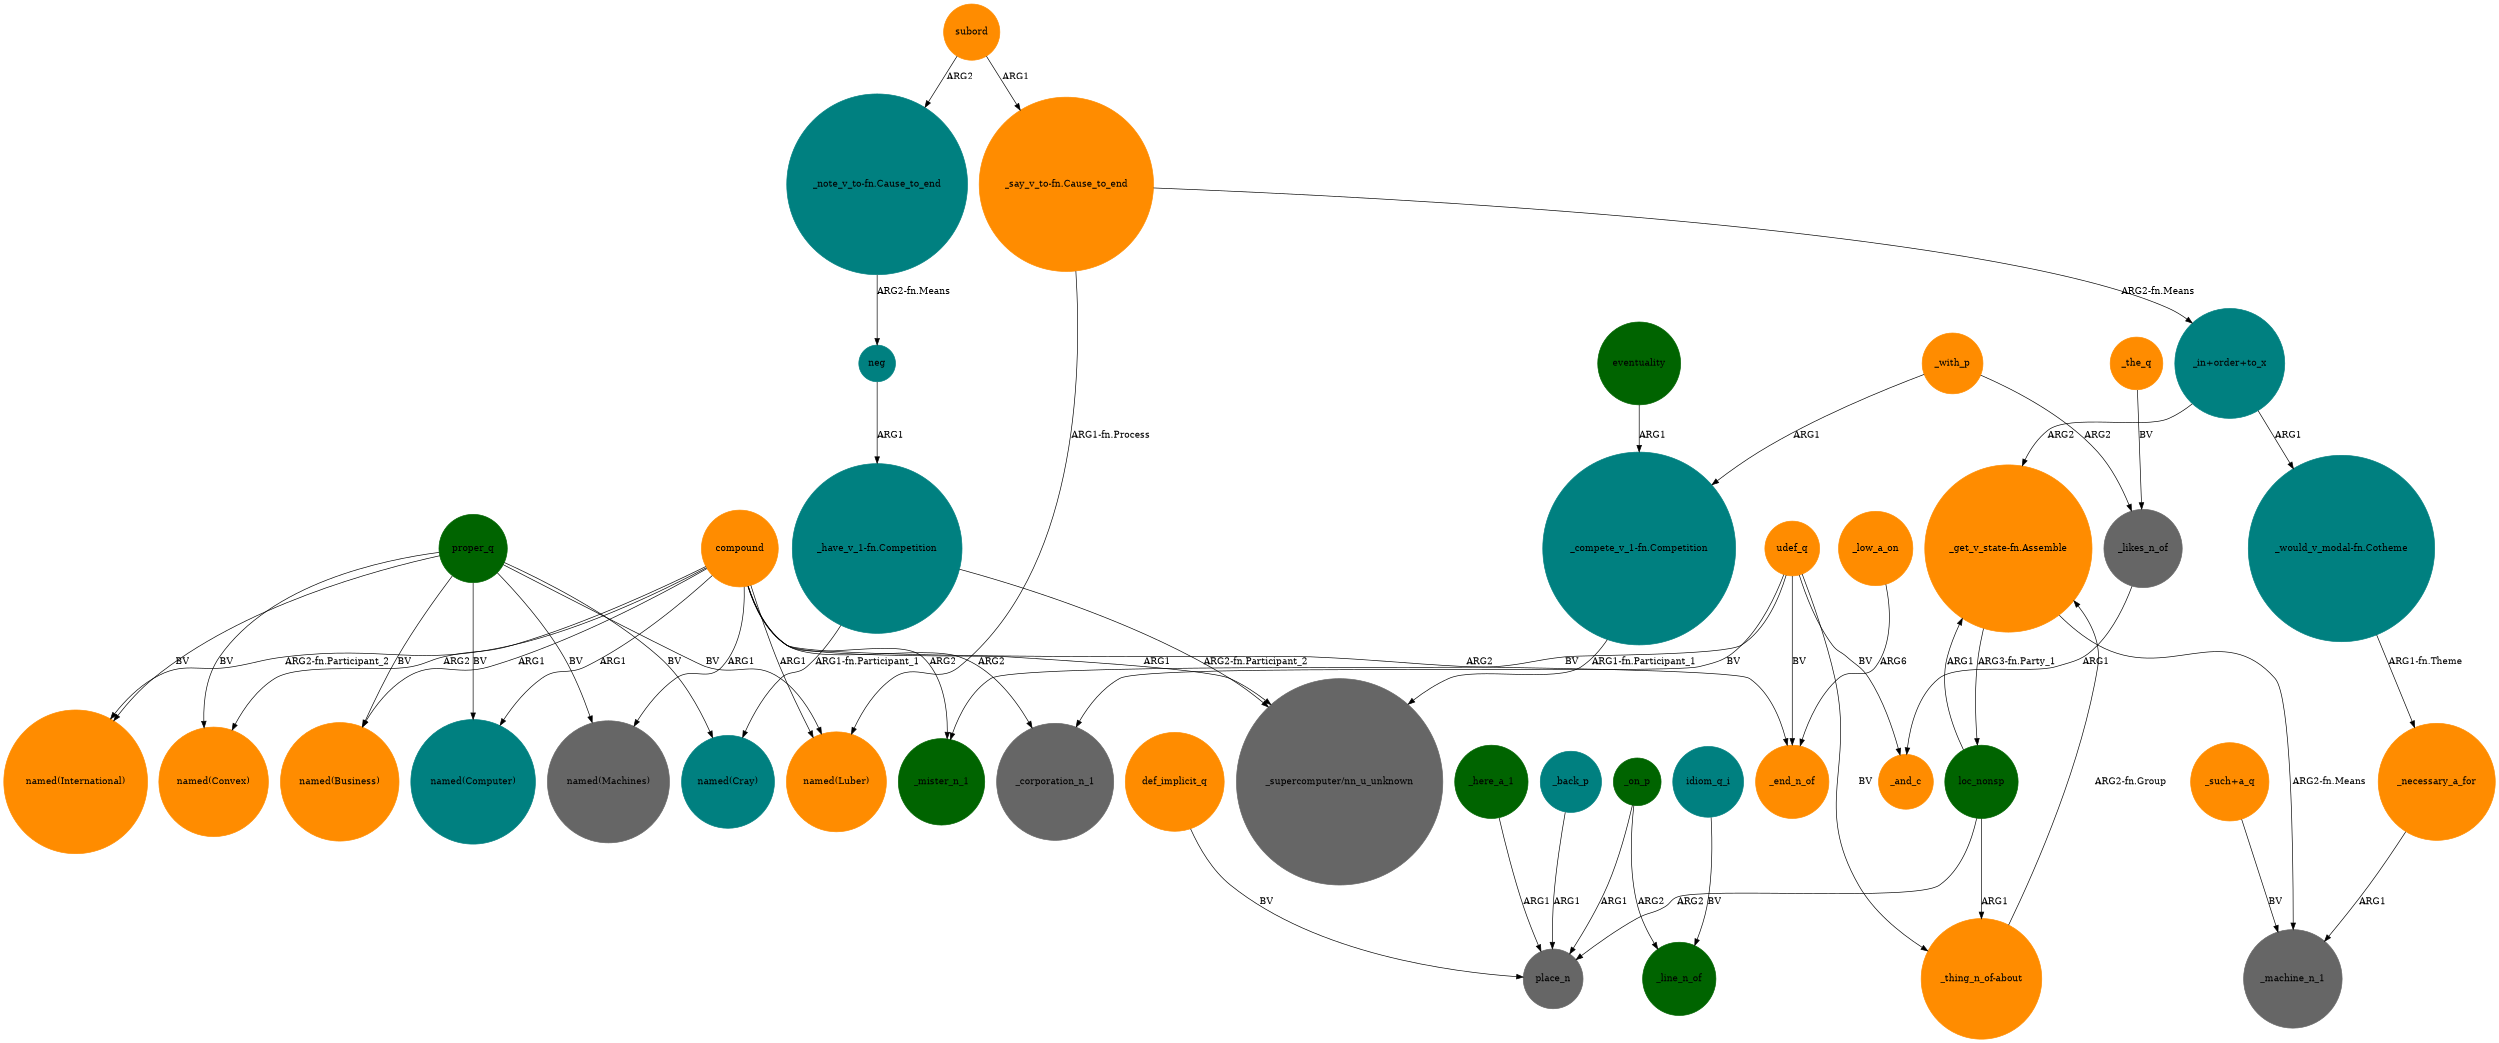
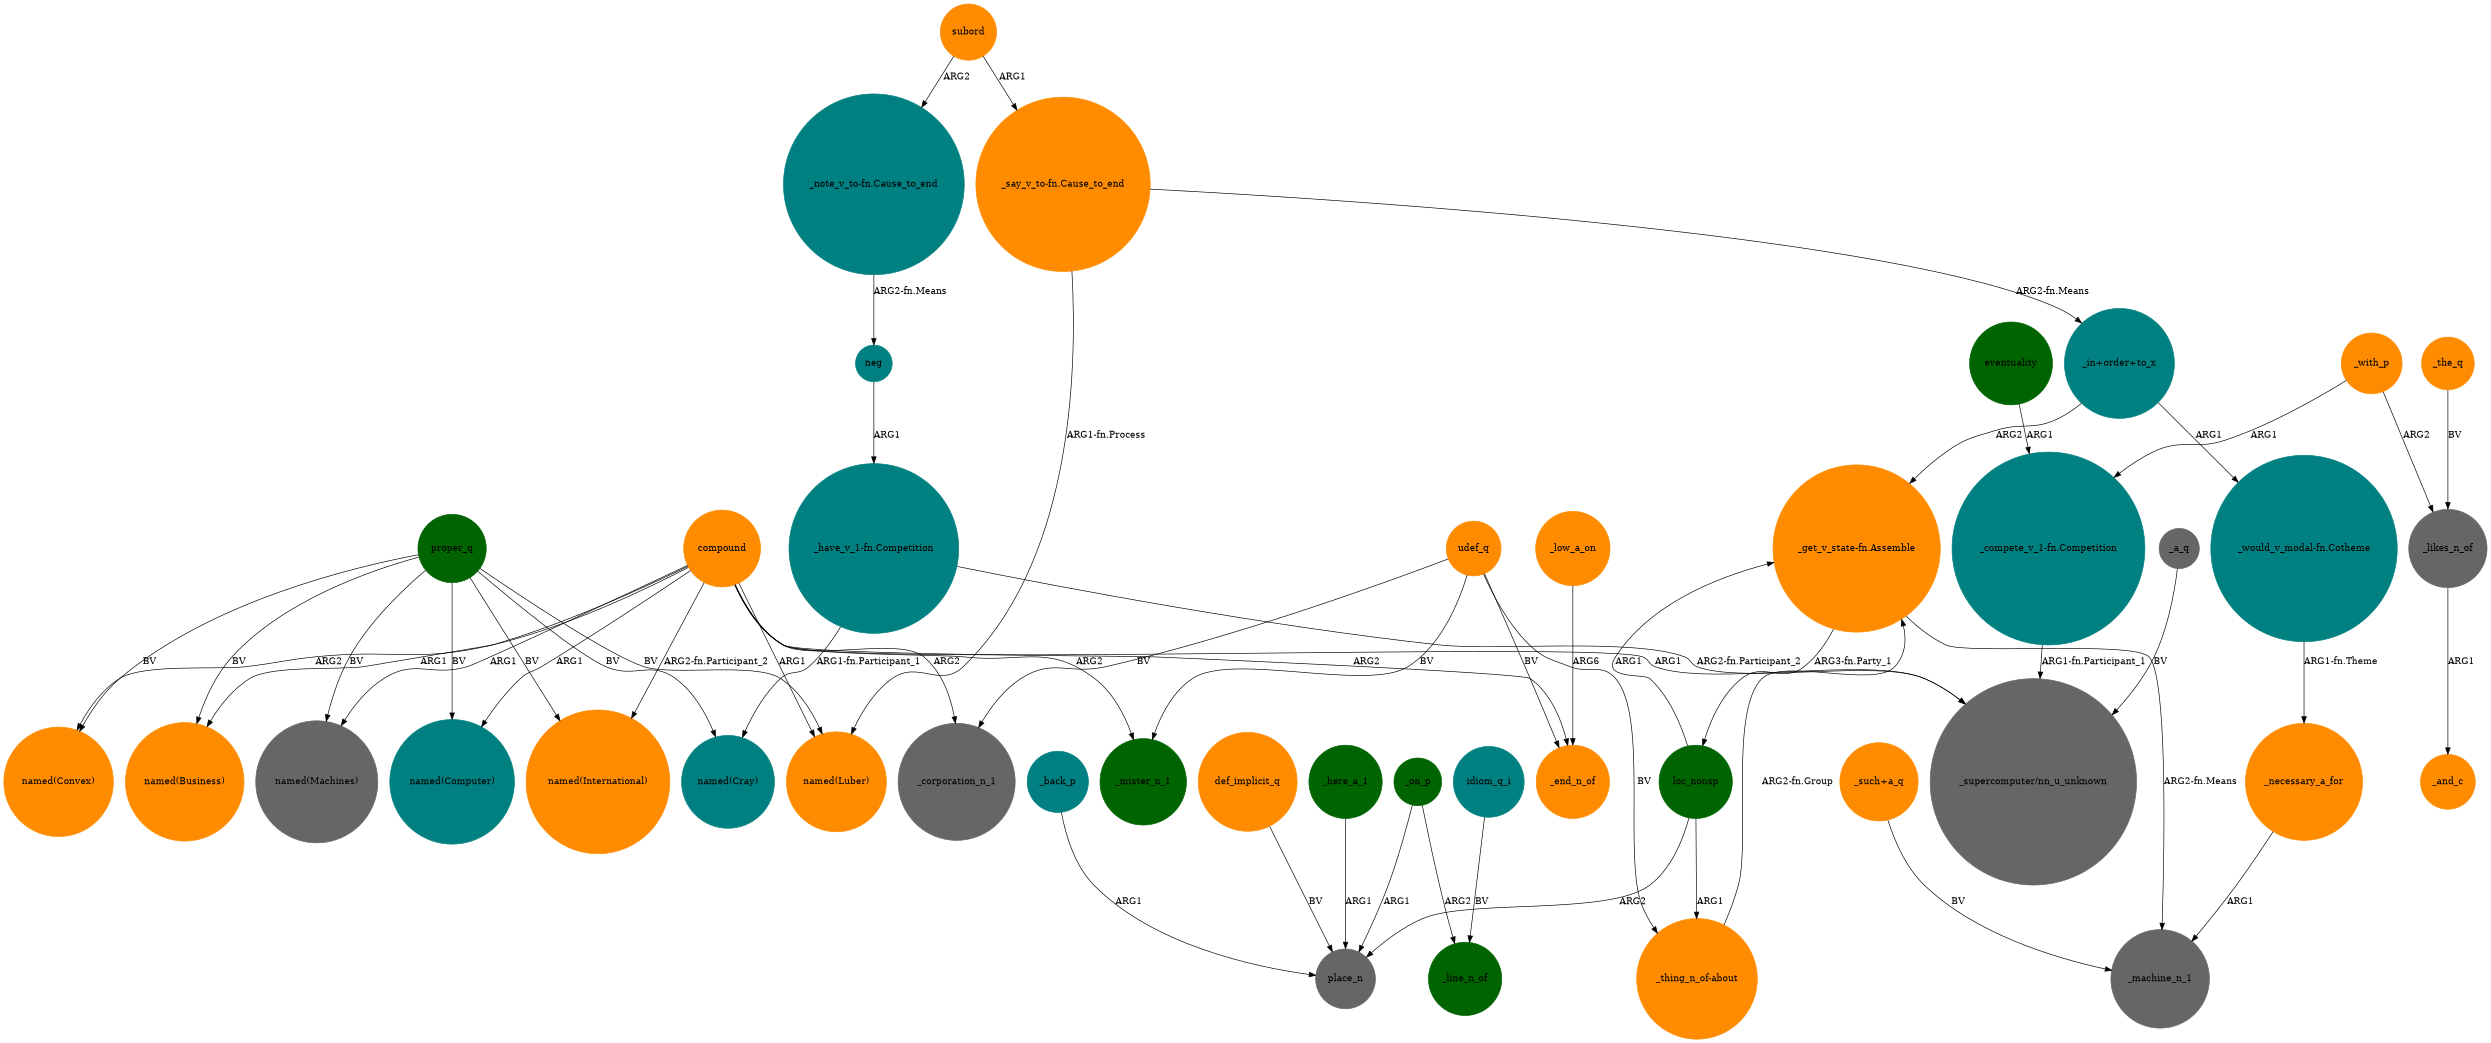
none -> (2179, 549)
(1851, 660) -> none
